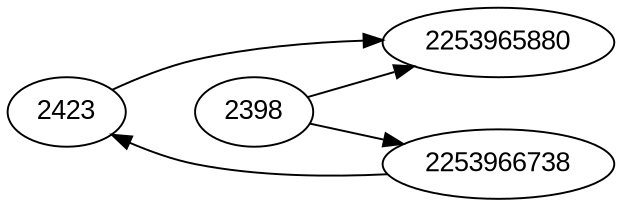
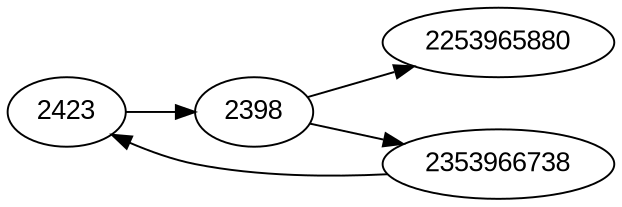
(235, 52) -> (151, 112)
(498, 164) -> (498, 164)
